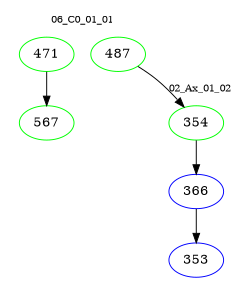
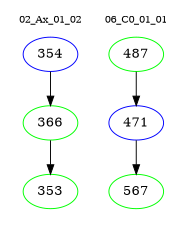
(47, 54) -> (136, 123)
(167, 89) -> (136, 84)
(196, 123) -> (50, 54)
(196, 192) -> (50, 123)
(196, 260) -> (50, 192)
